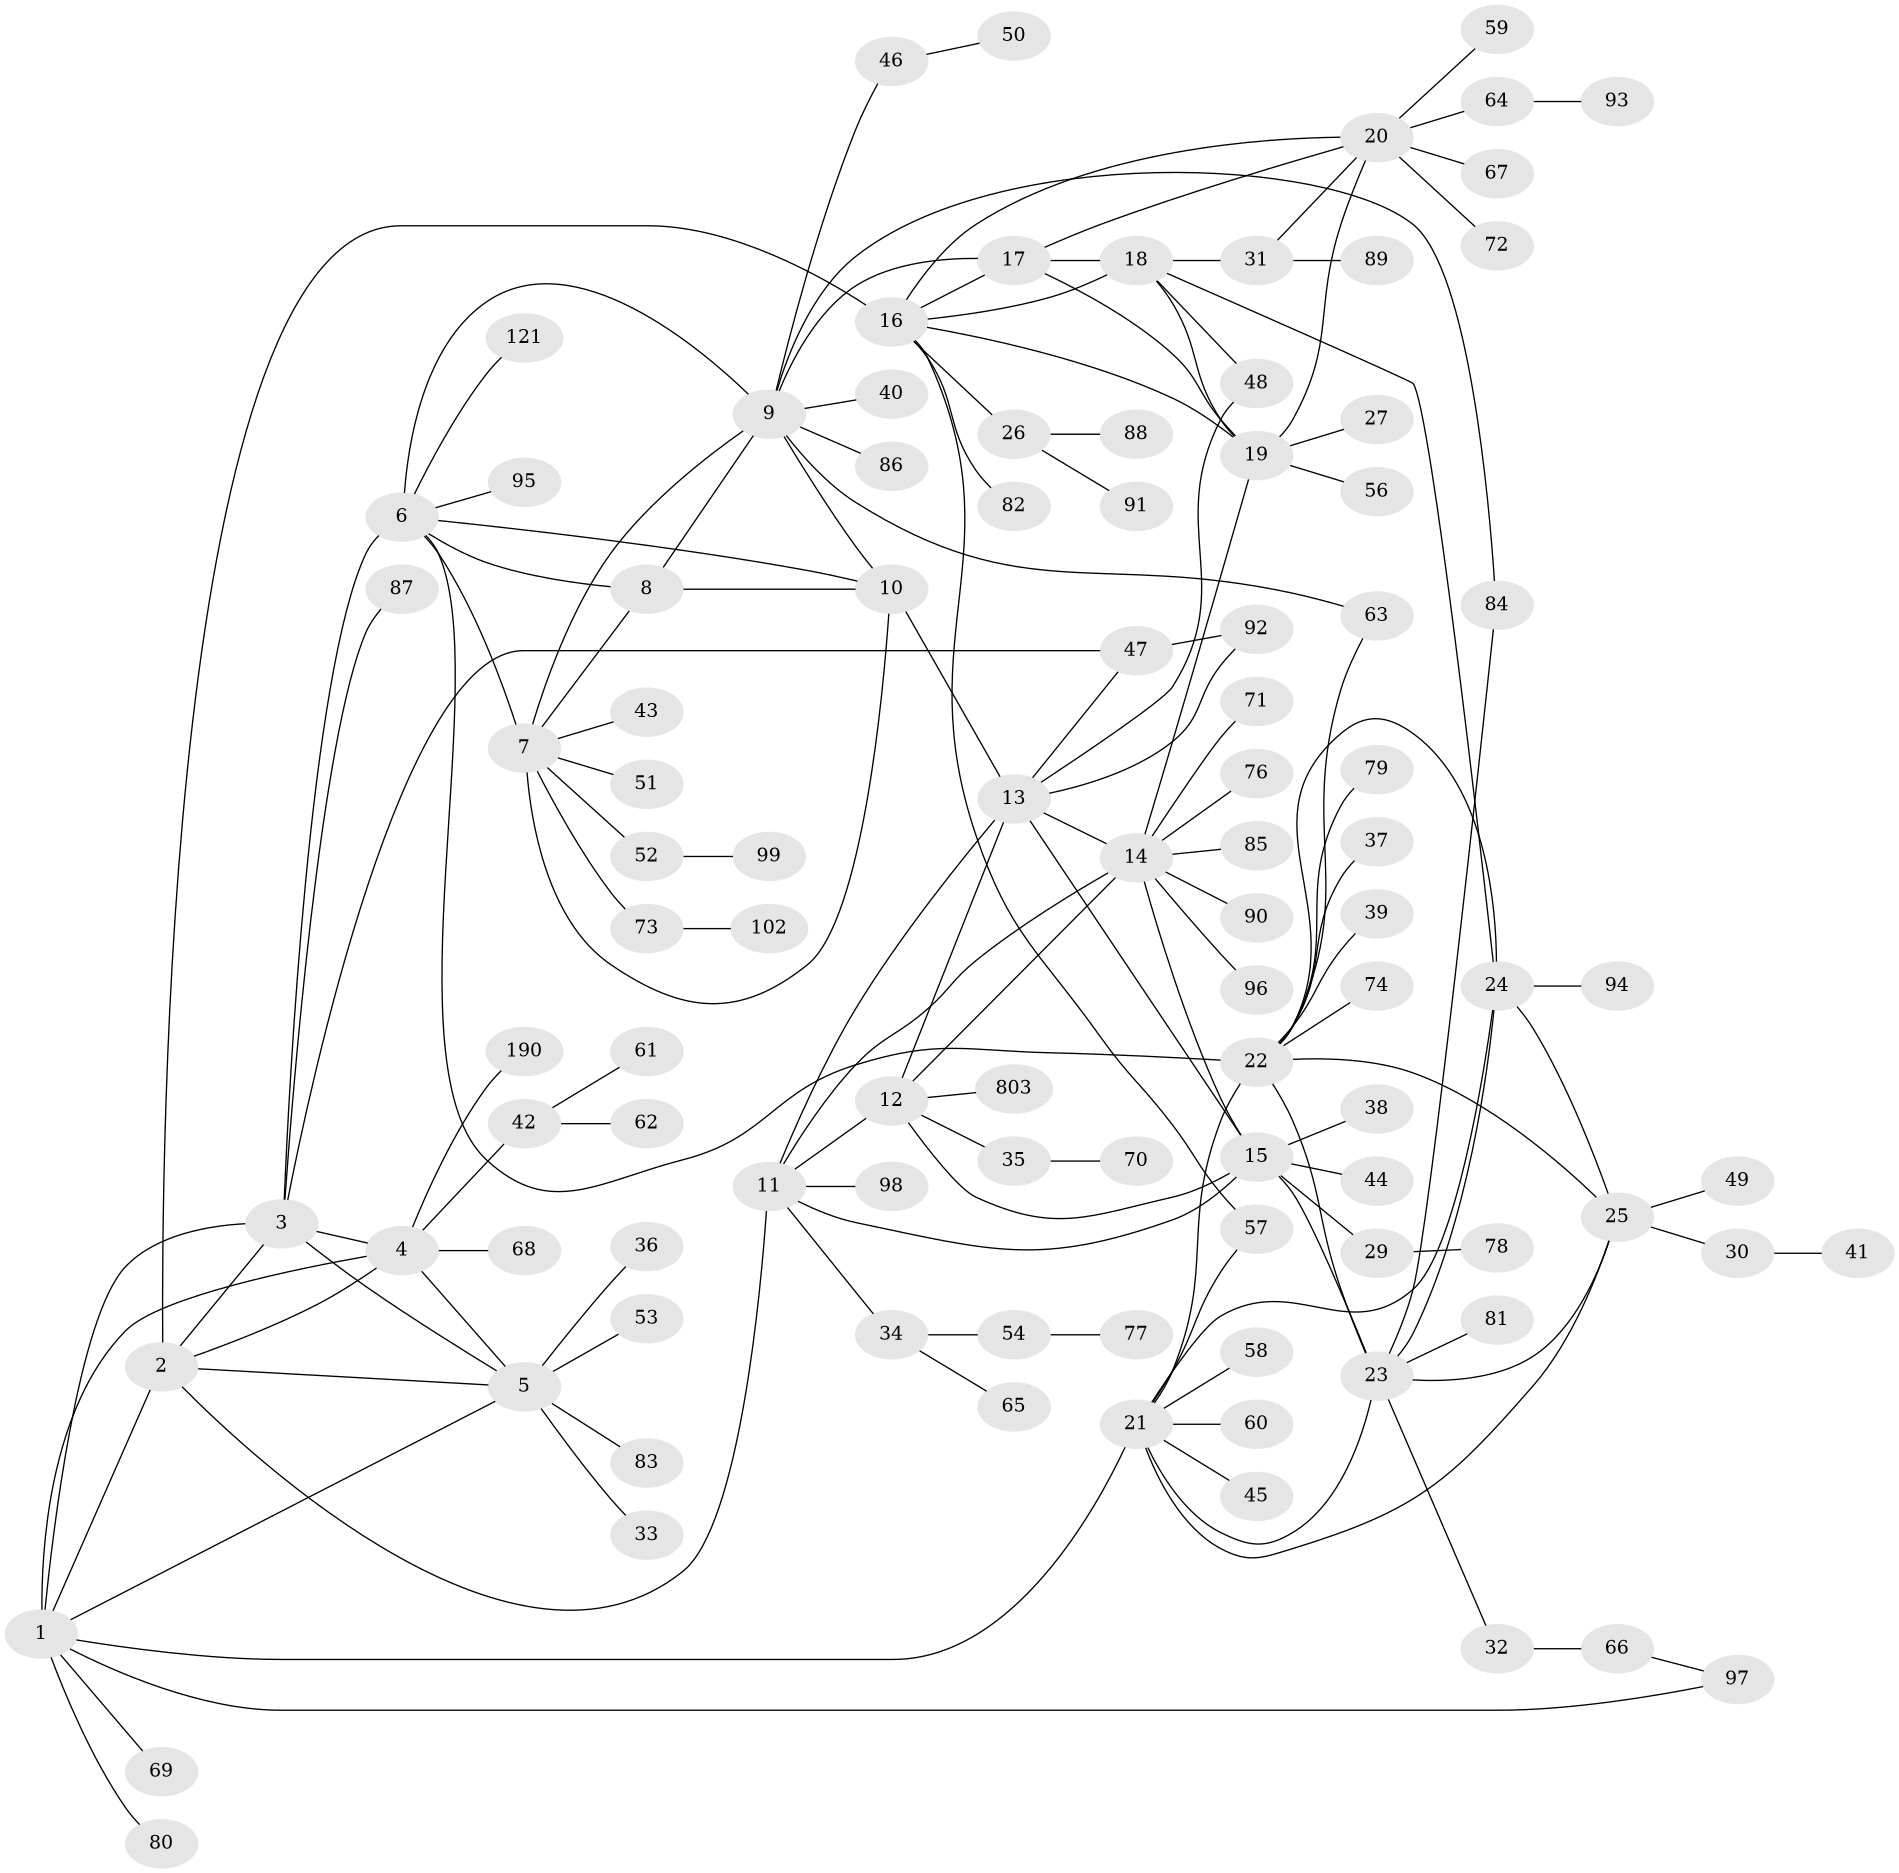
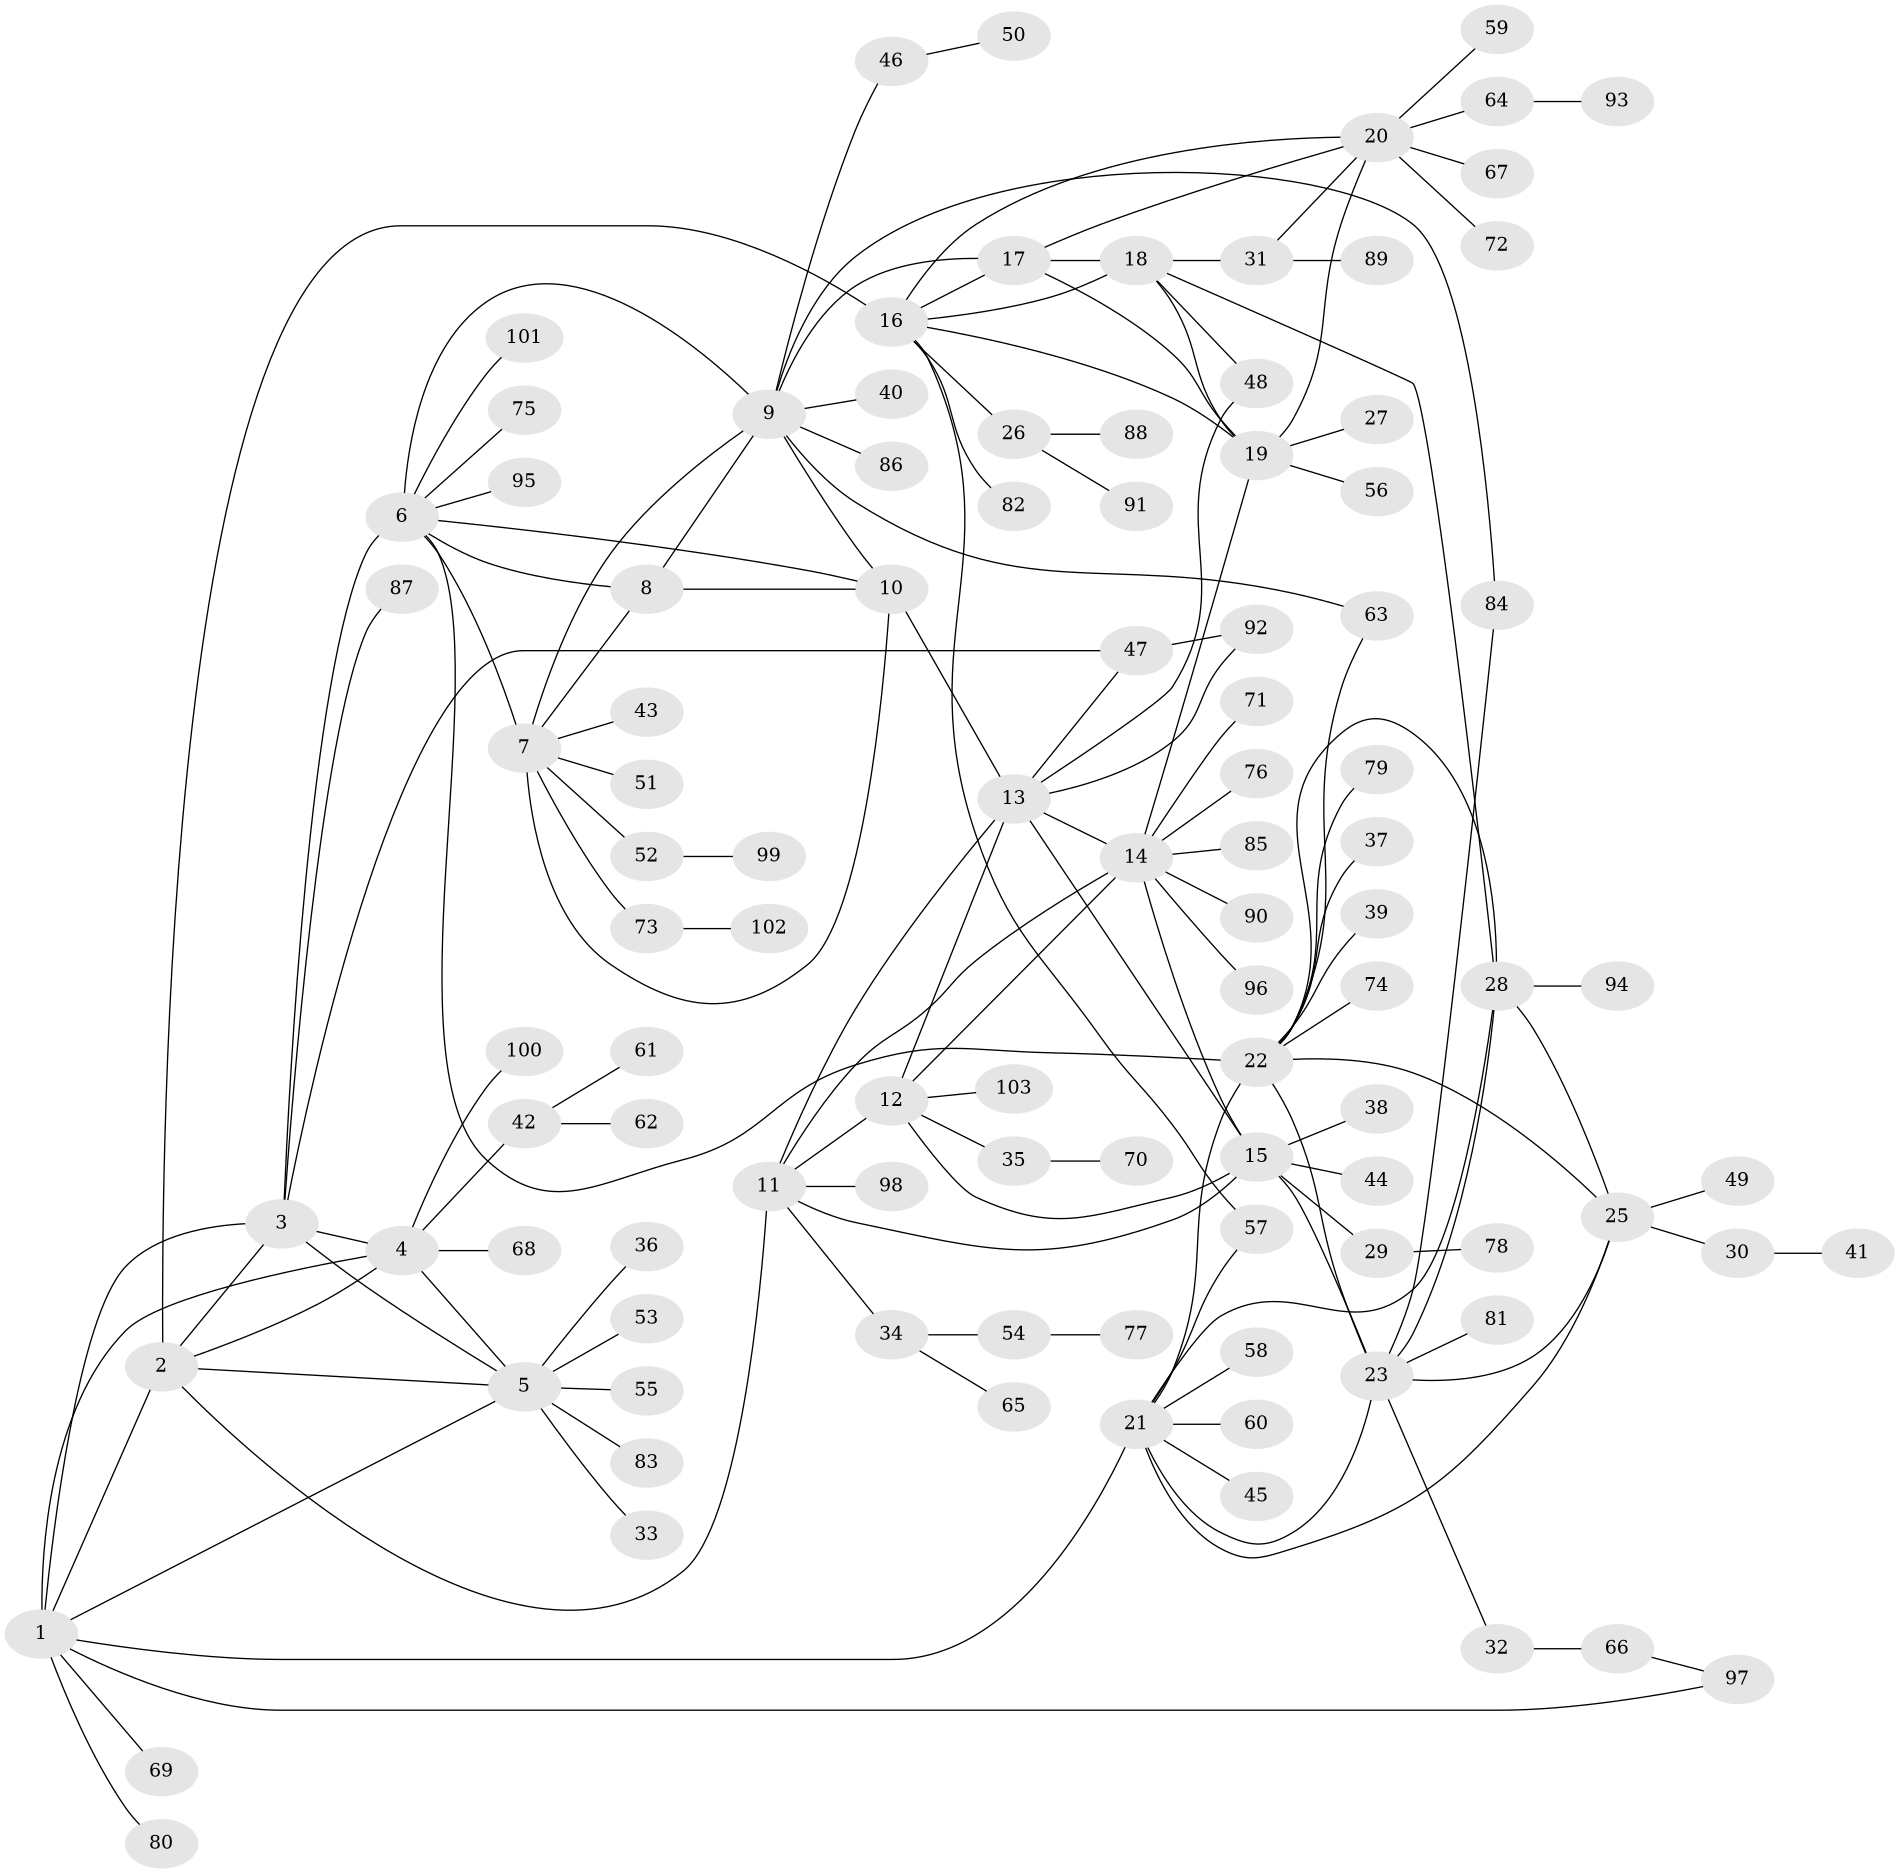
(525, 338) -> (525, 338)
none -> (525, 410)
(1497, 986) -> (1497, 986)
(525, 1052) -> (525, 1052)
(1014, 1089) -> (1014, 1089)
none -> (647, 1391)
